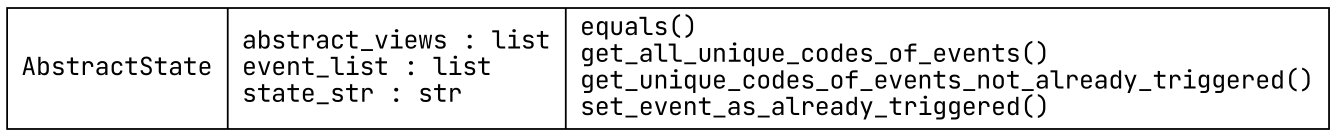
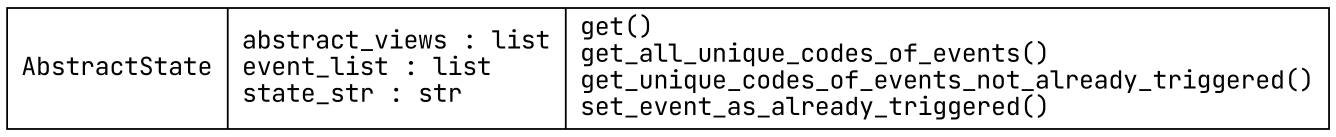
(640, 28) -> (617, 28)
